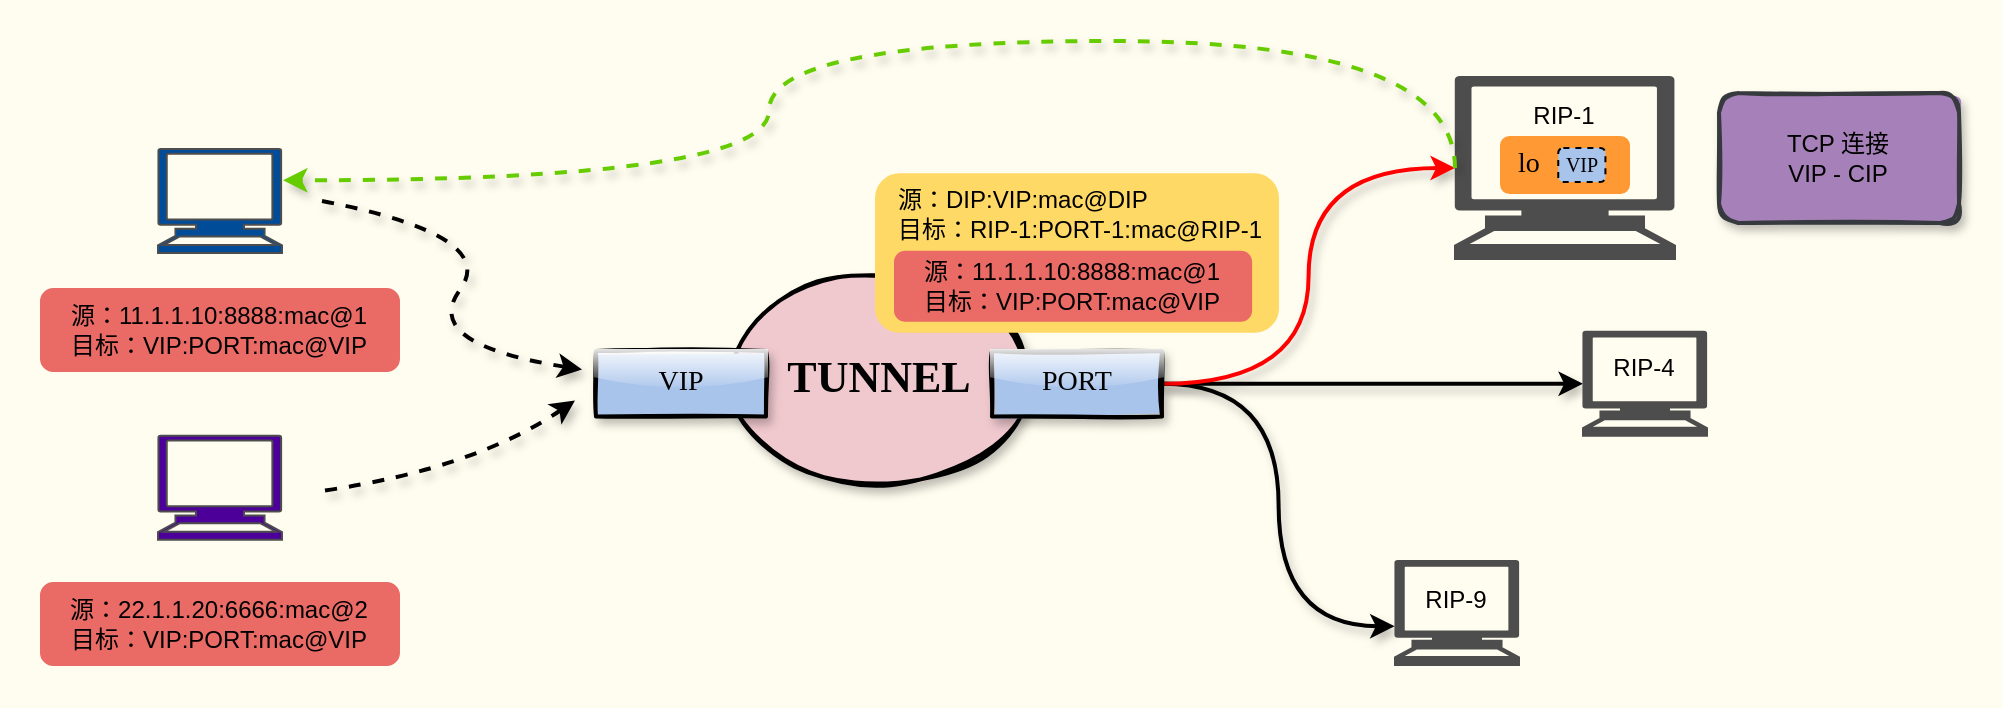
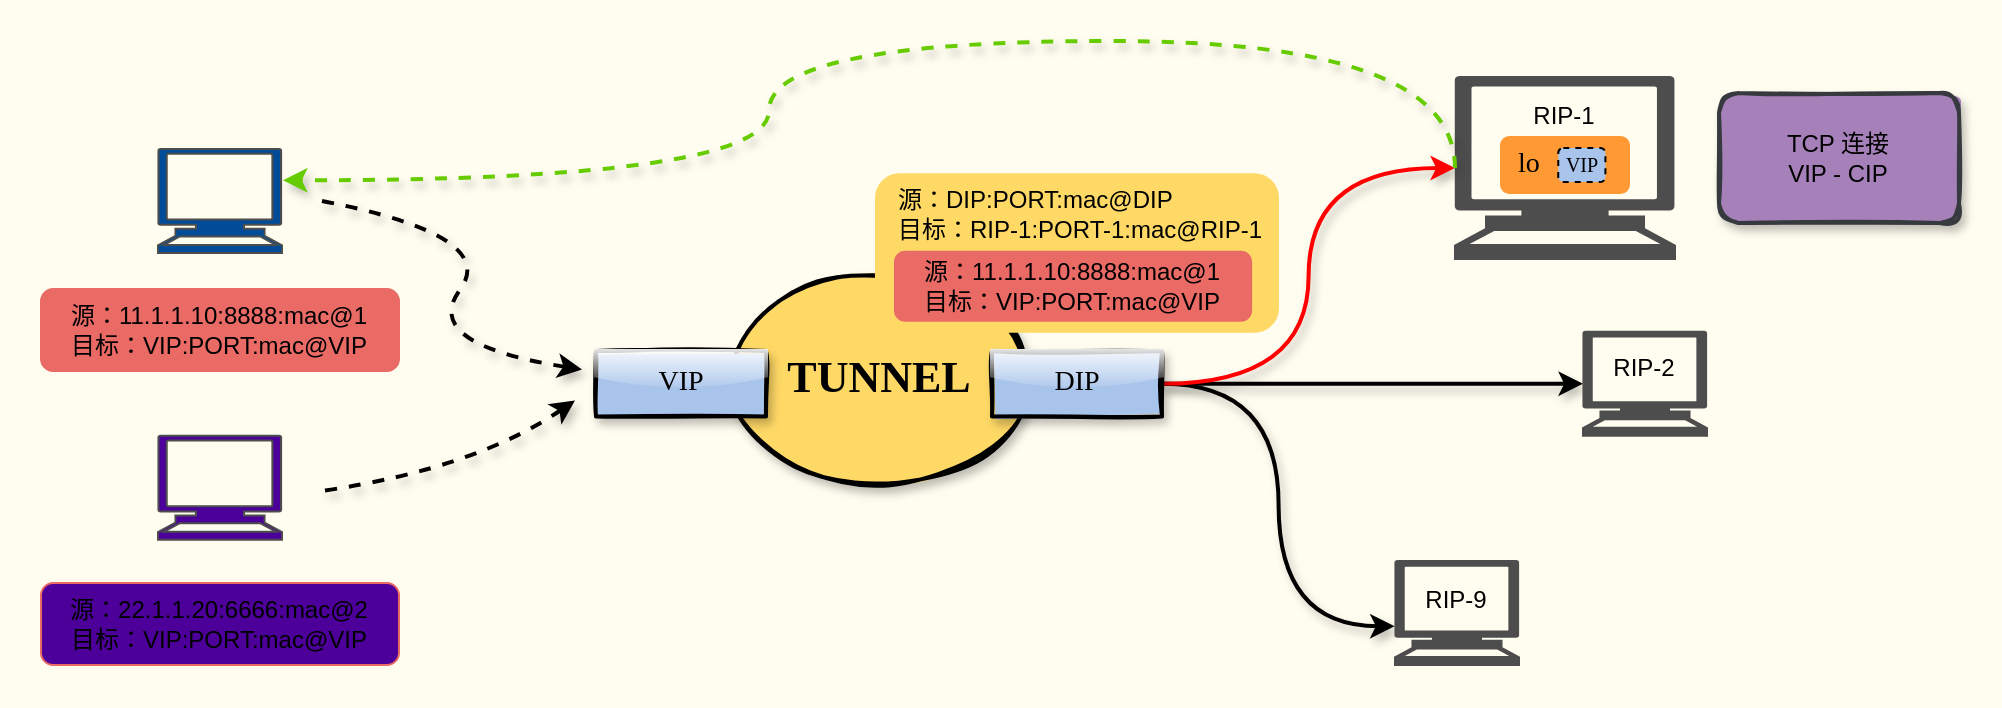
(1077, 215) -> (1077, 215)
(1645, 369) -> (1645, 369)
(879, 379) -> (879, 379)
(1078, 383) -> (1078, 383)
(220, 624) -> (220, 624)
